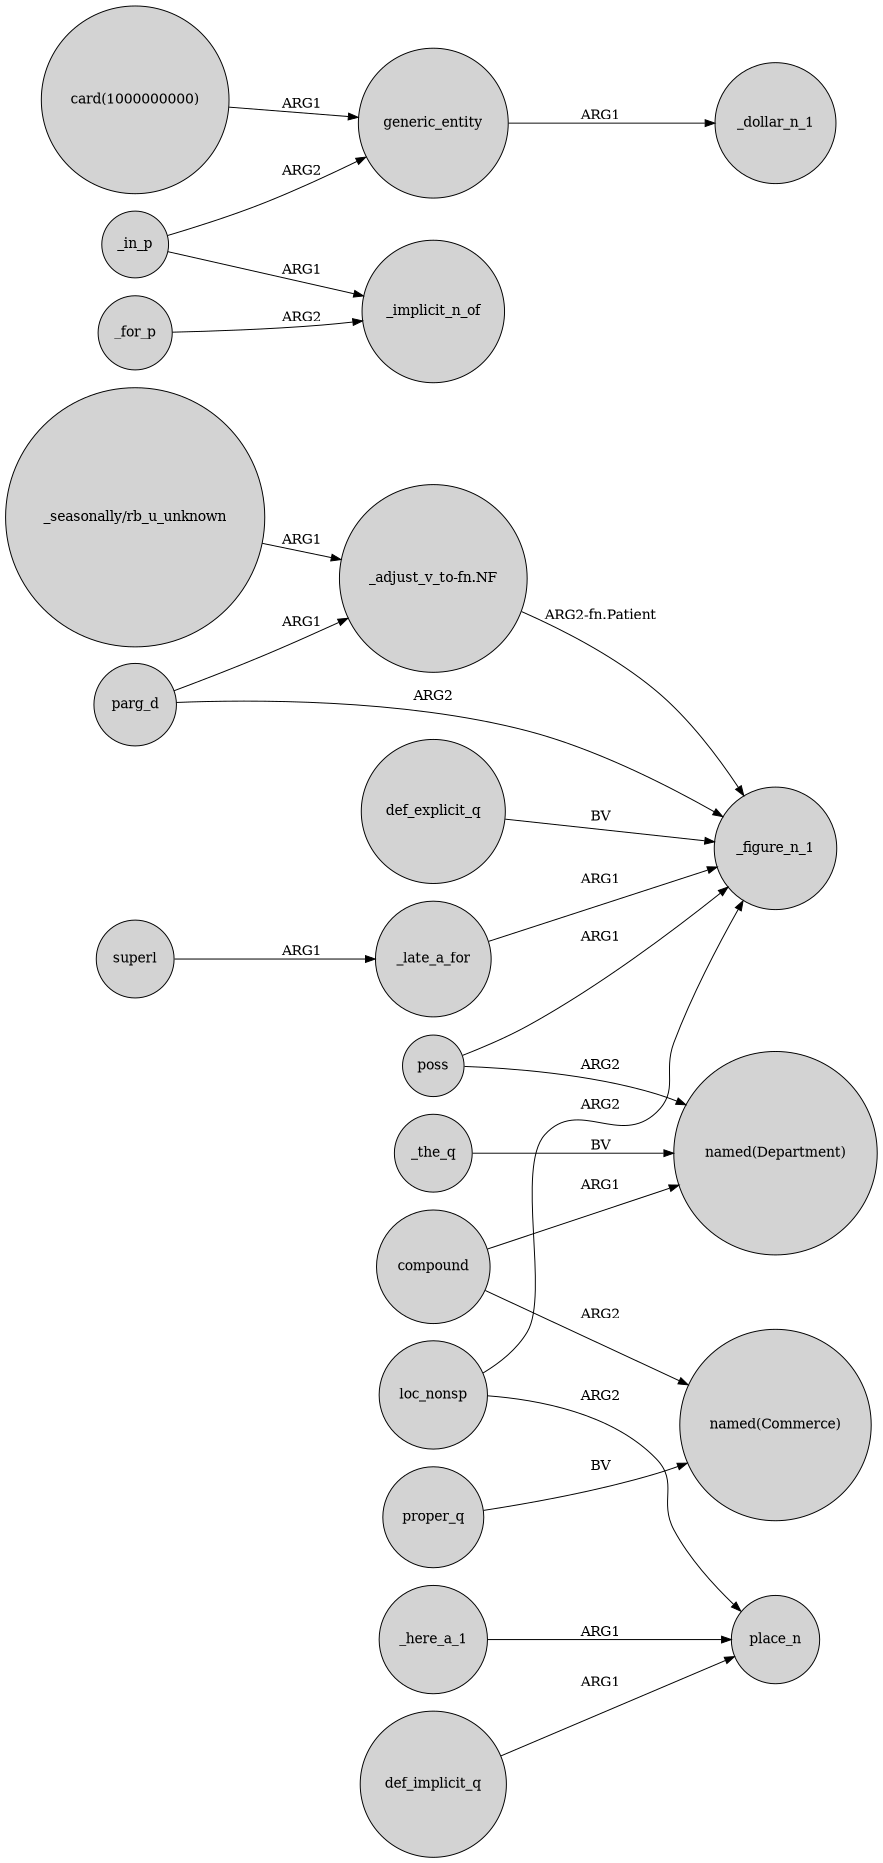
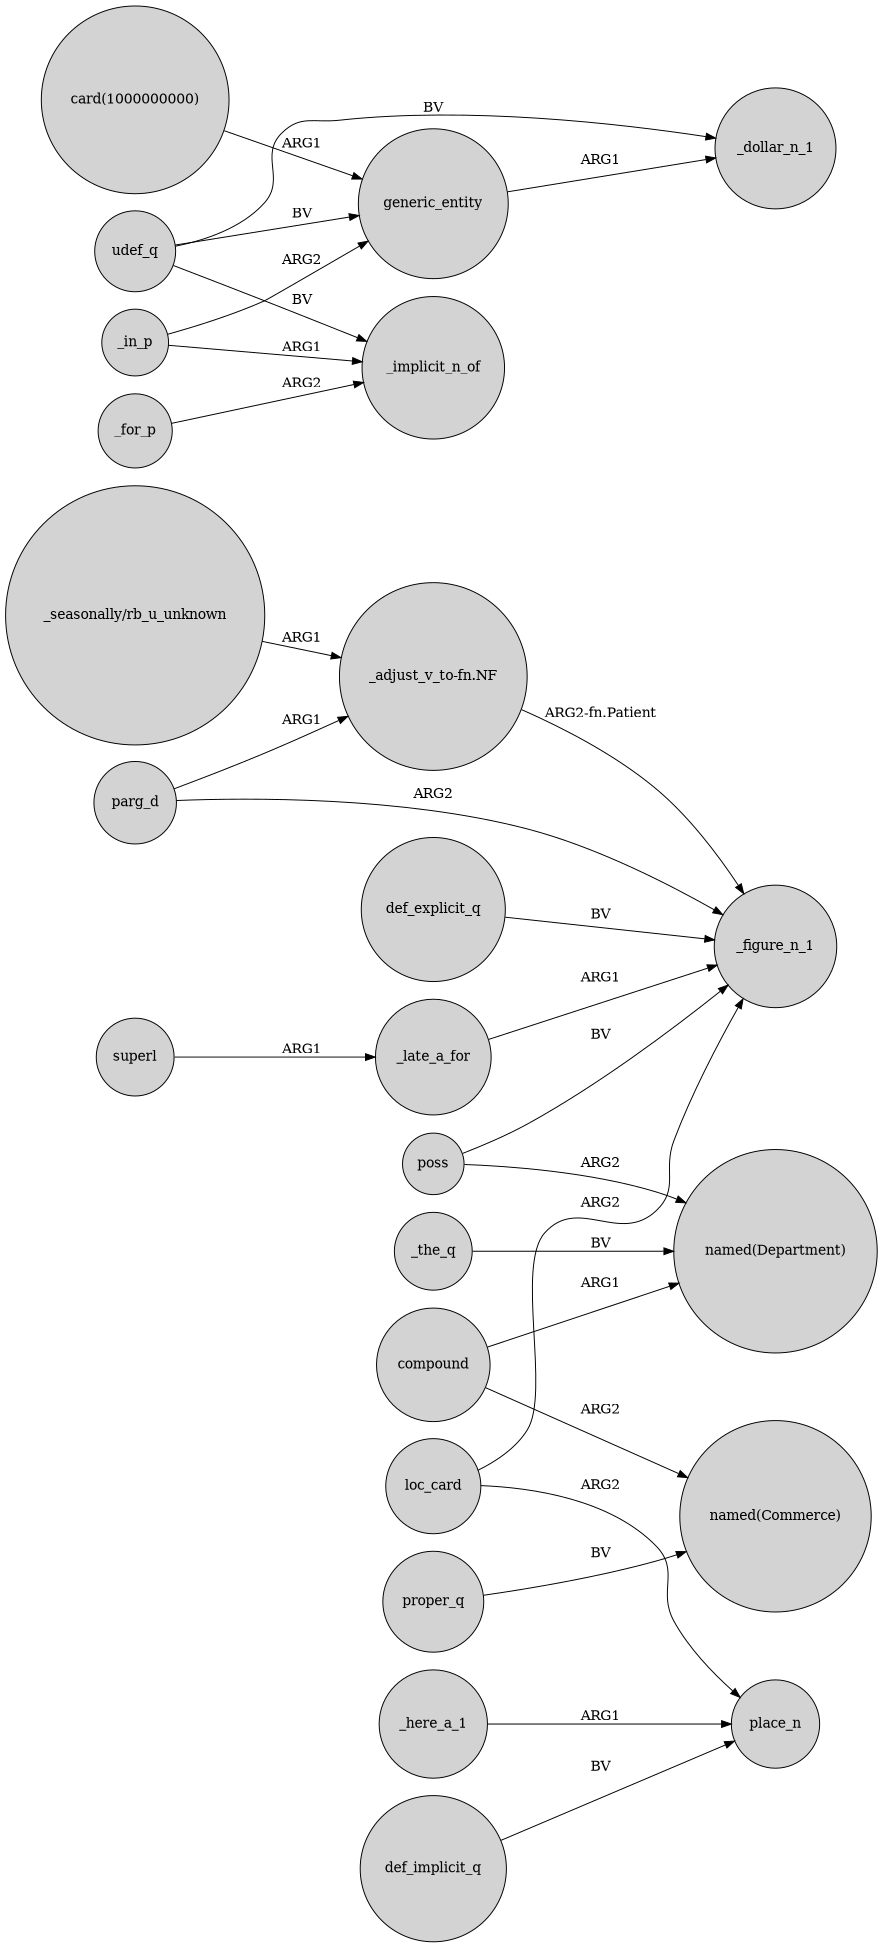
none -> (135, 251)
(601, 937) -> (601, 1035)
(433, 1395) -> (433, 1486)
(601, 1683) -> (601, 1767)
